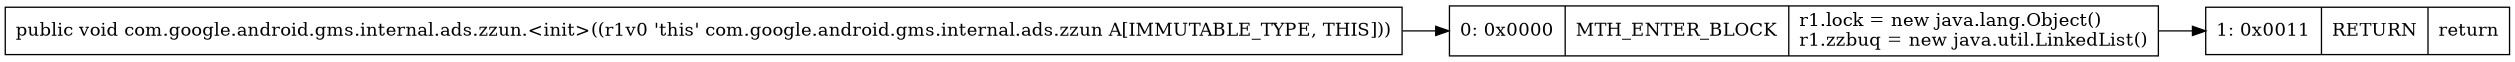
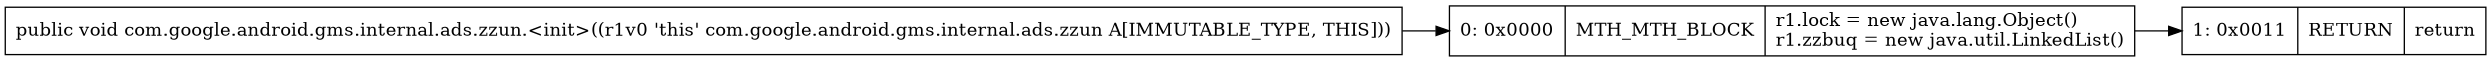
(1677, 30) -> (1665, 30)
